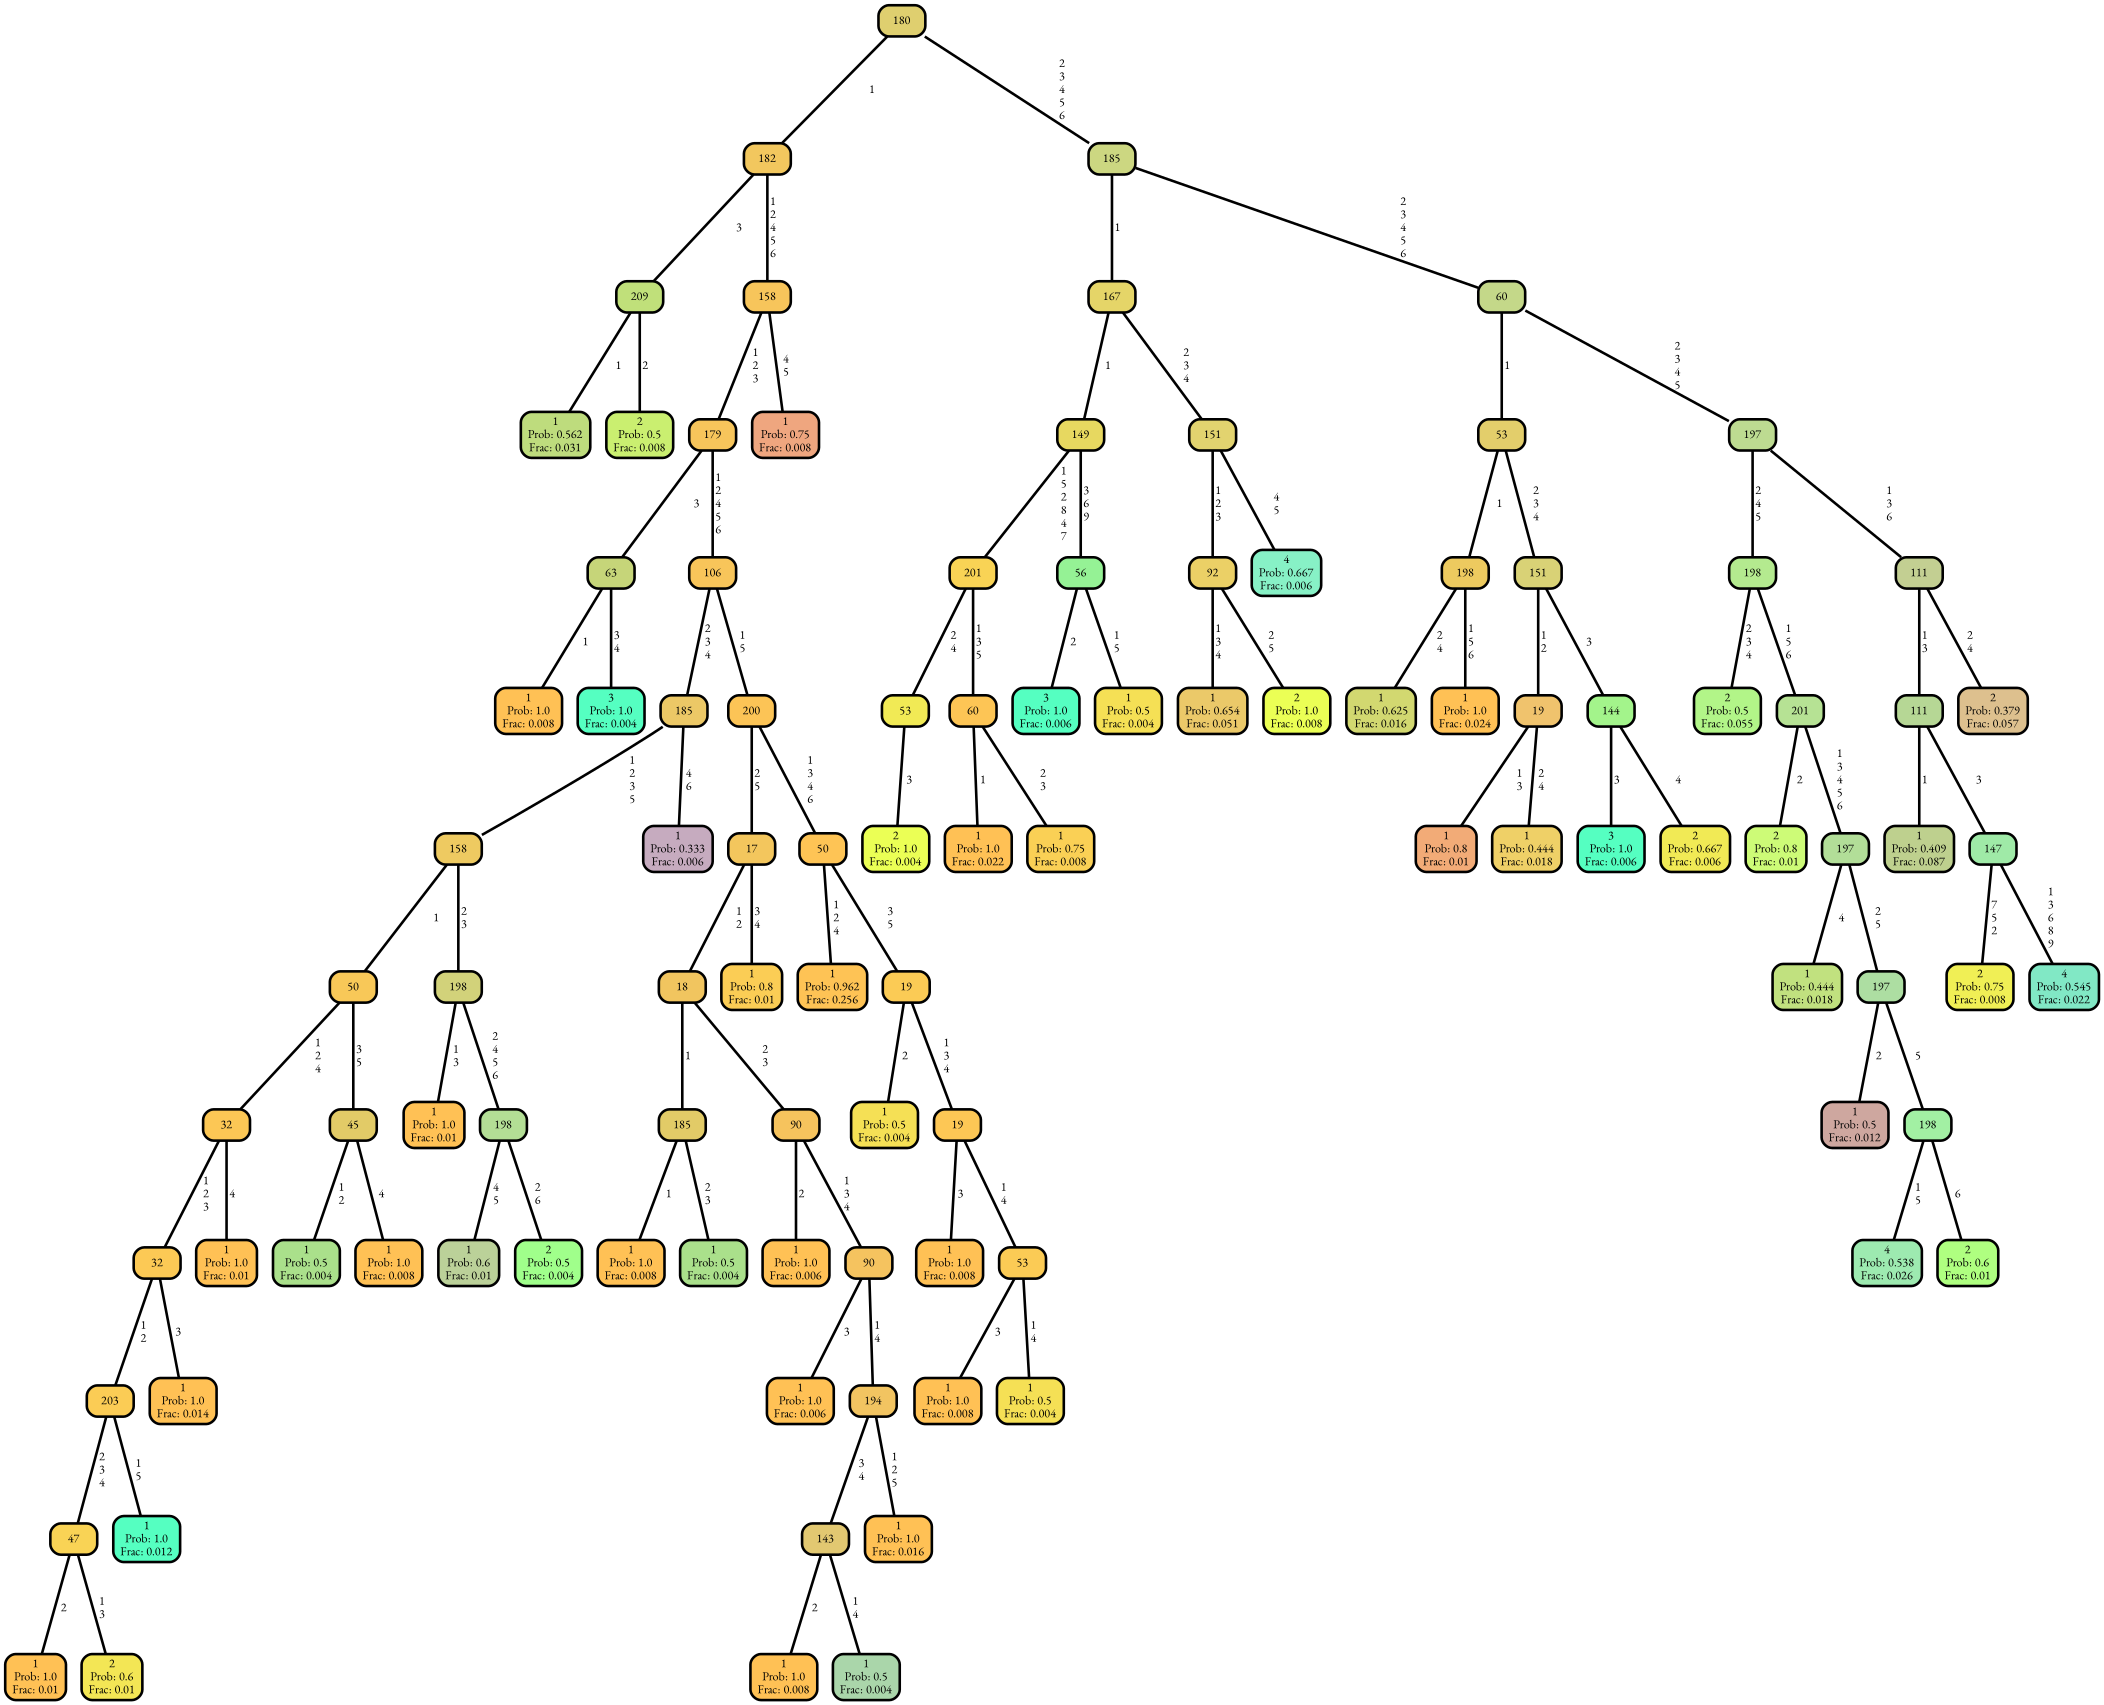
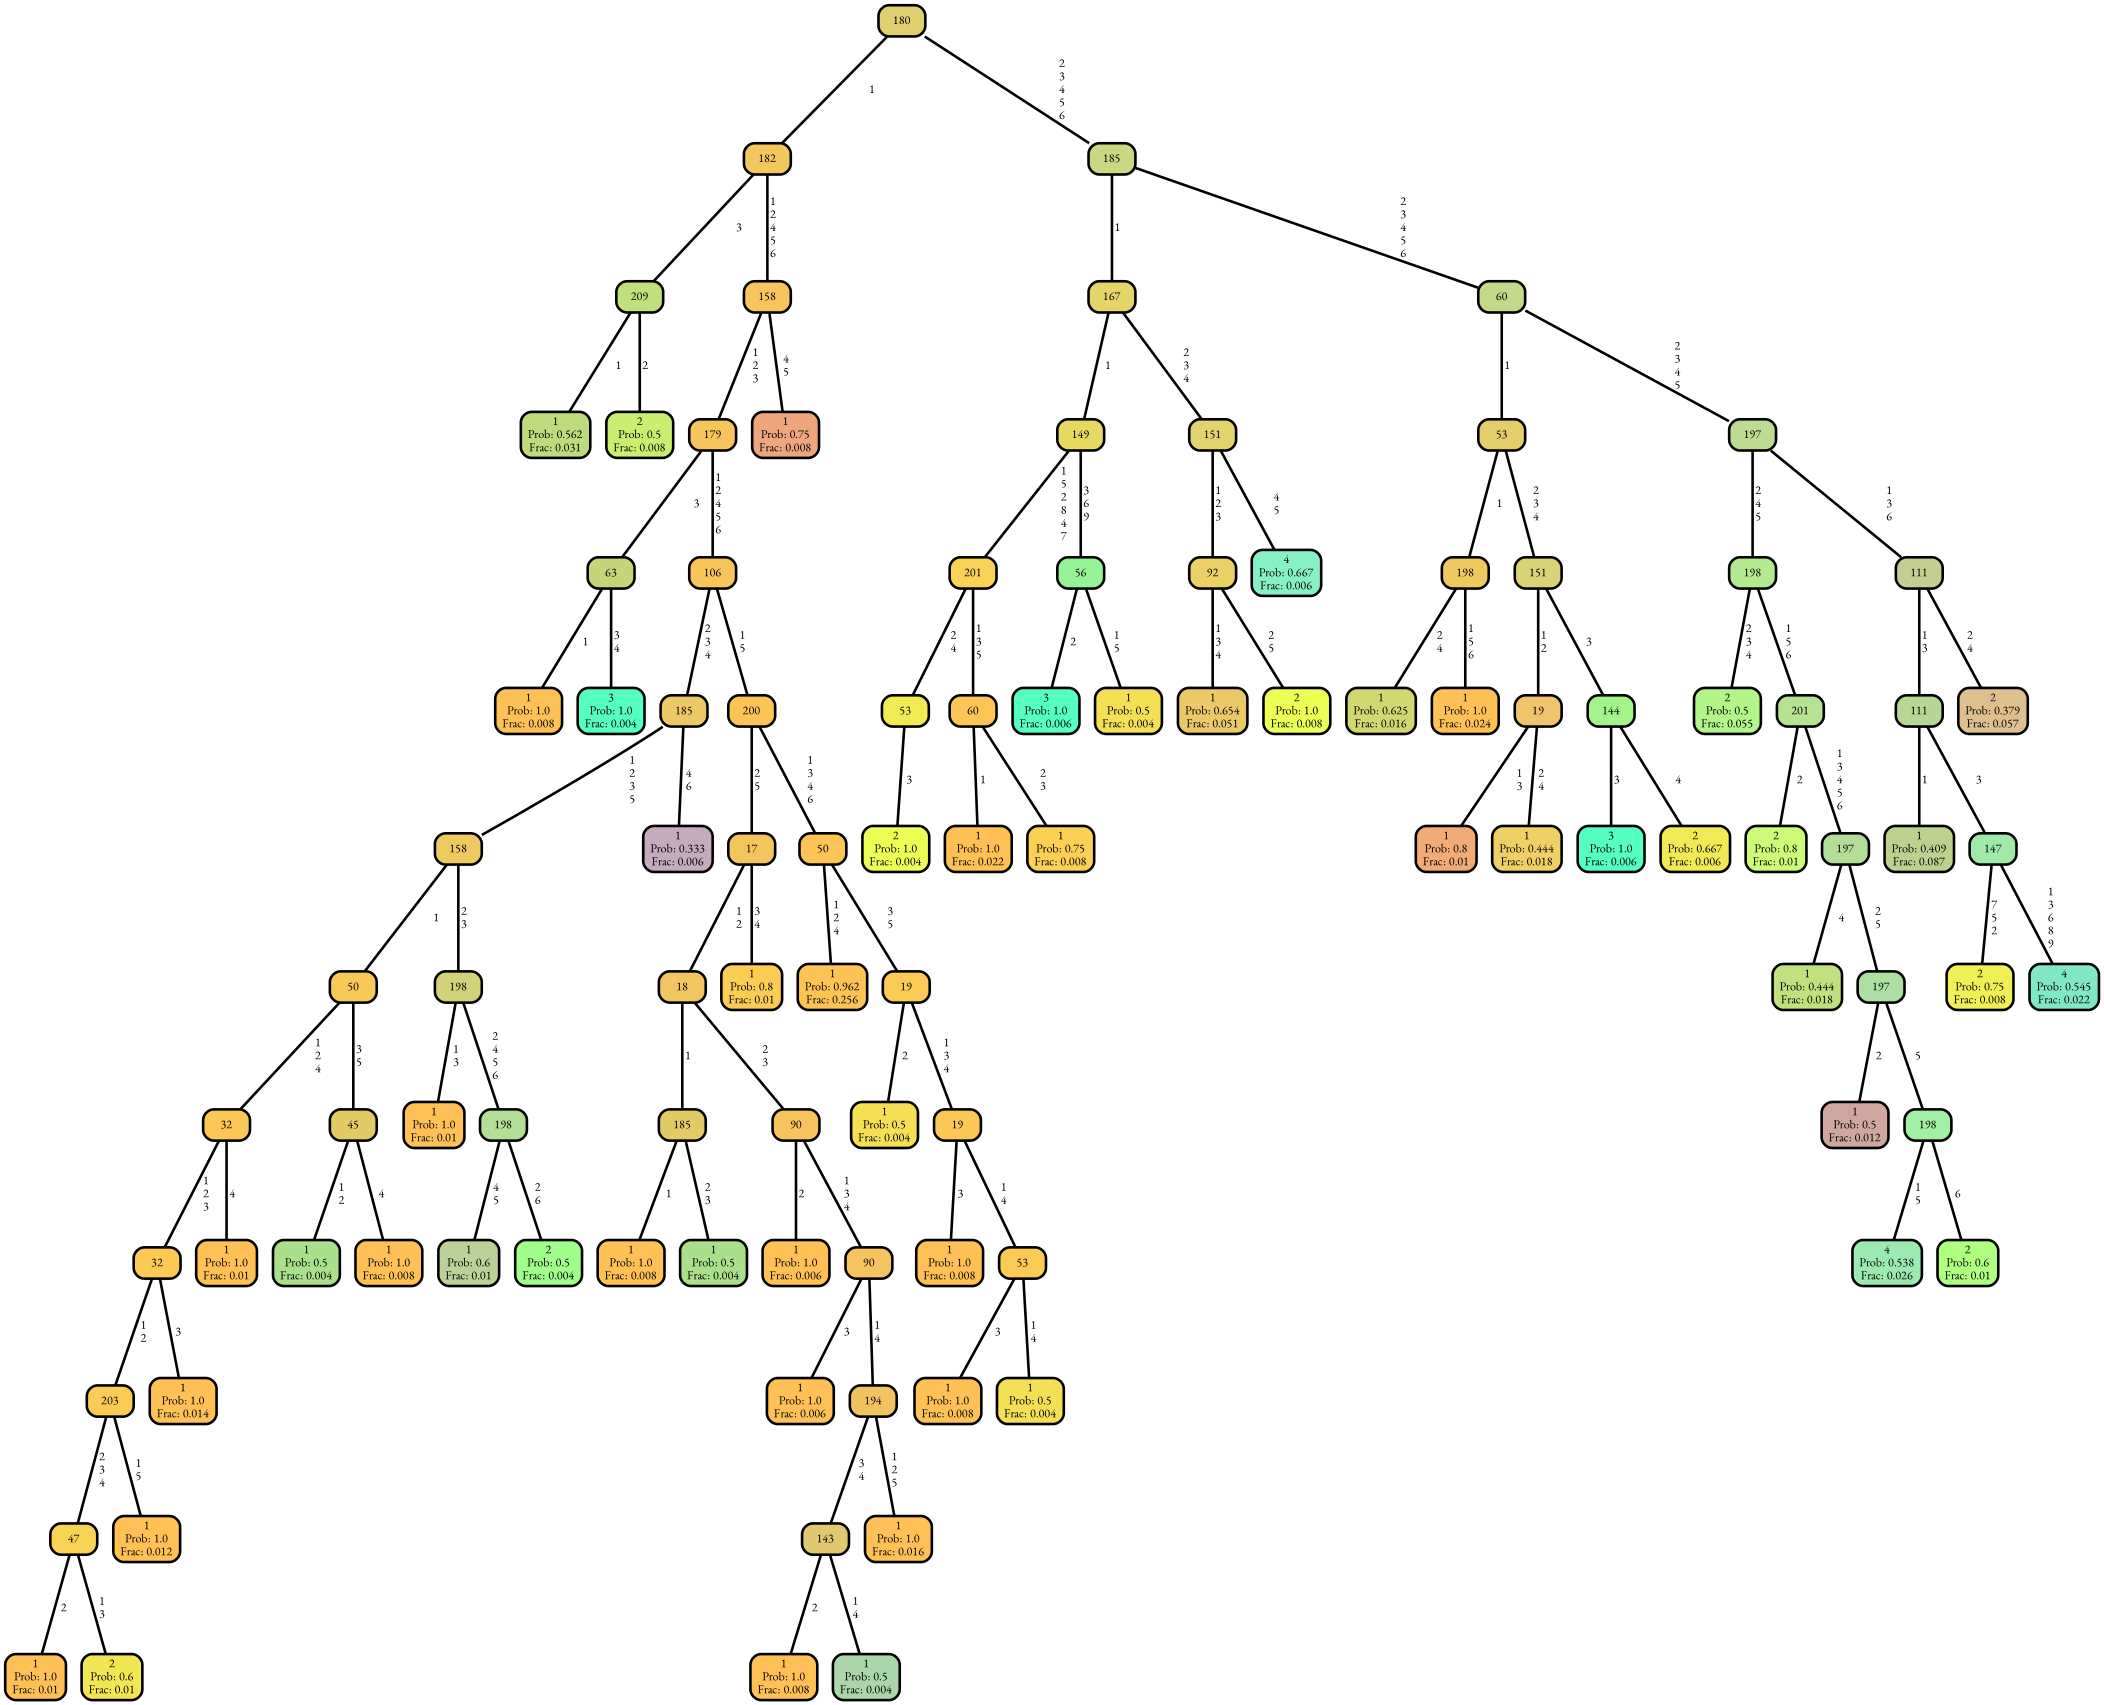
(147, 1539) -> (147, 1539)
